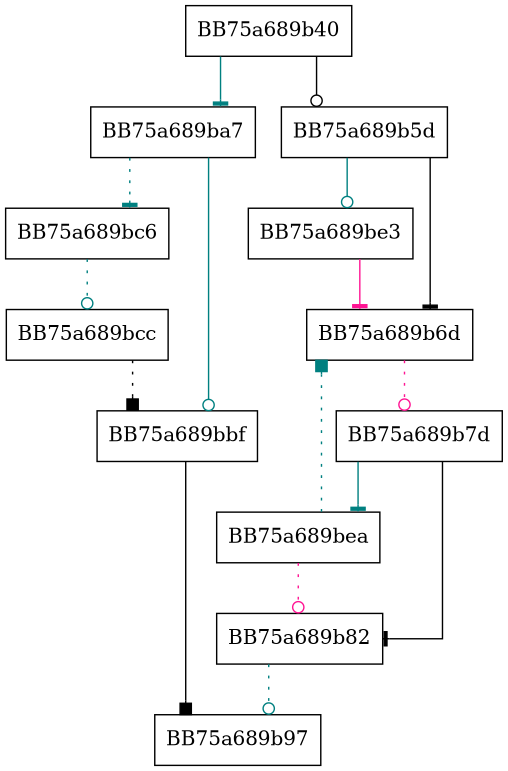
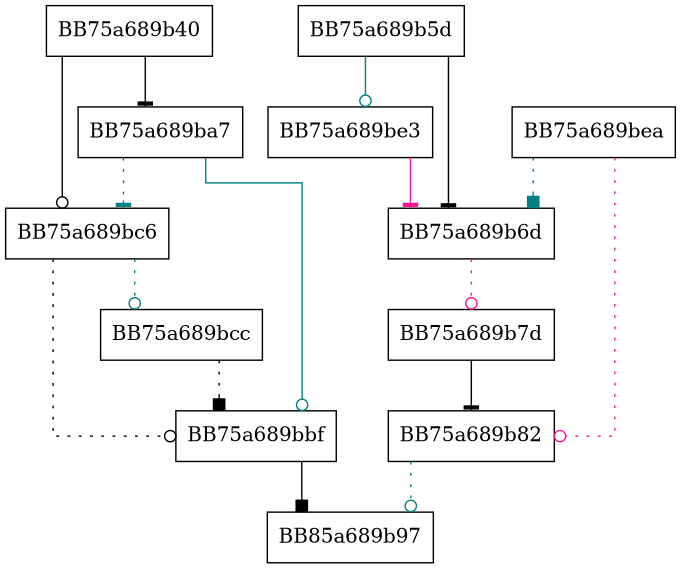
(317, 76) -> (62, 127)
(221, 78) -> (145, 78)
none -> (53, 403)
(358, 483) -> none
(238, 740) -> (350, 537)
